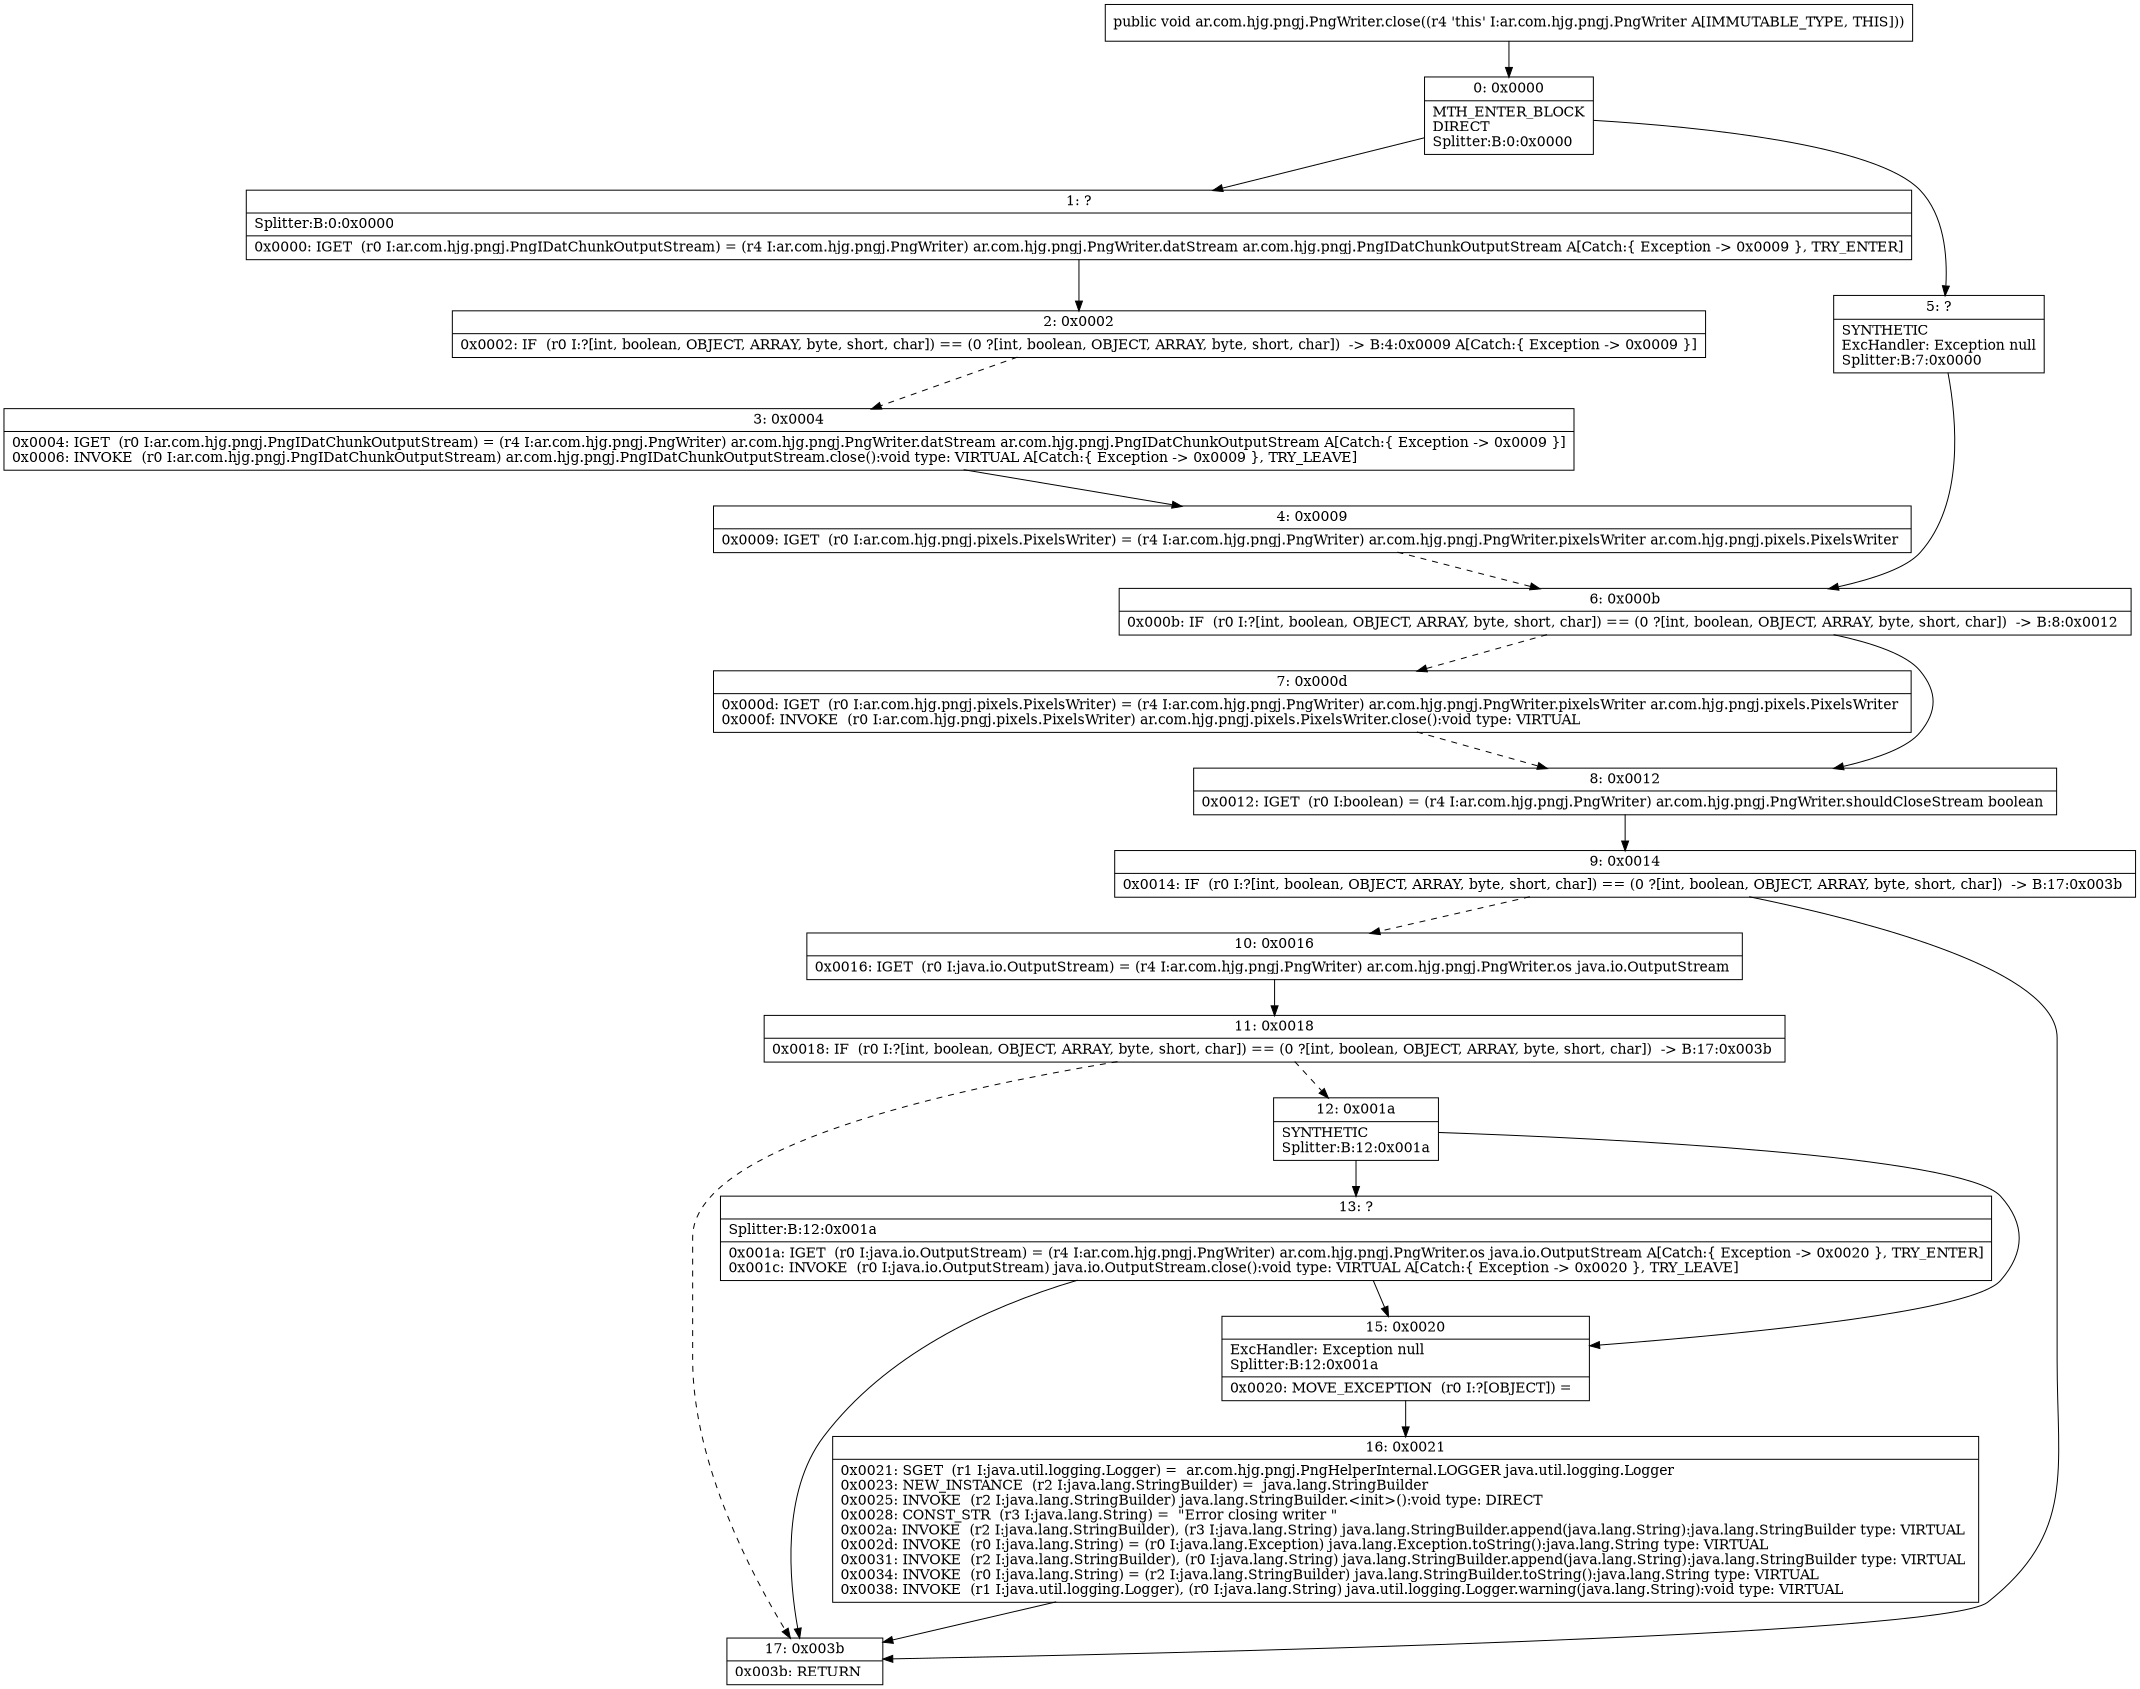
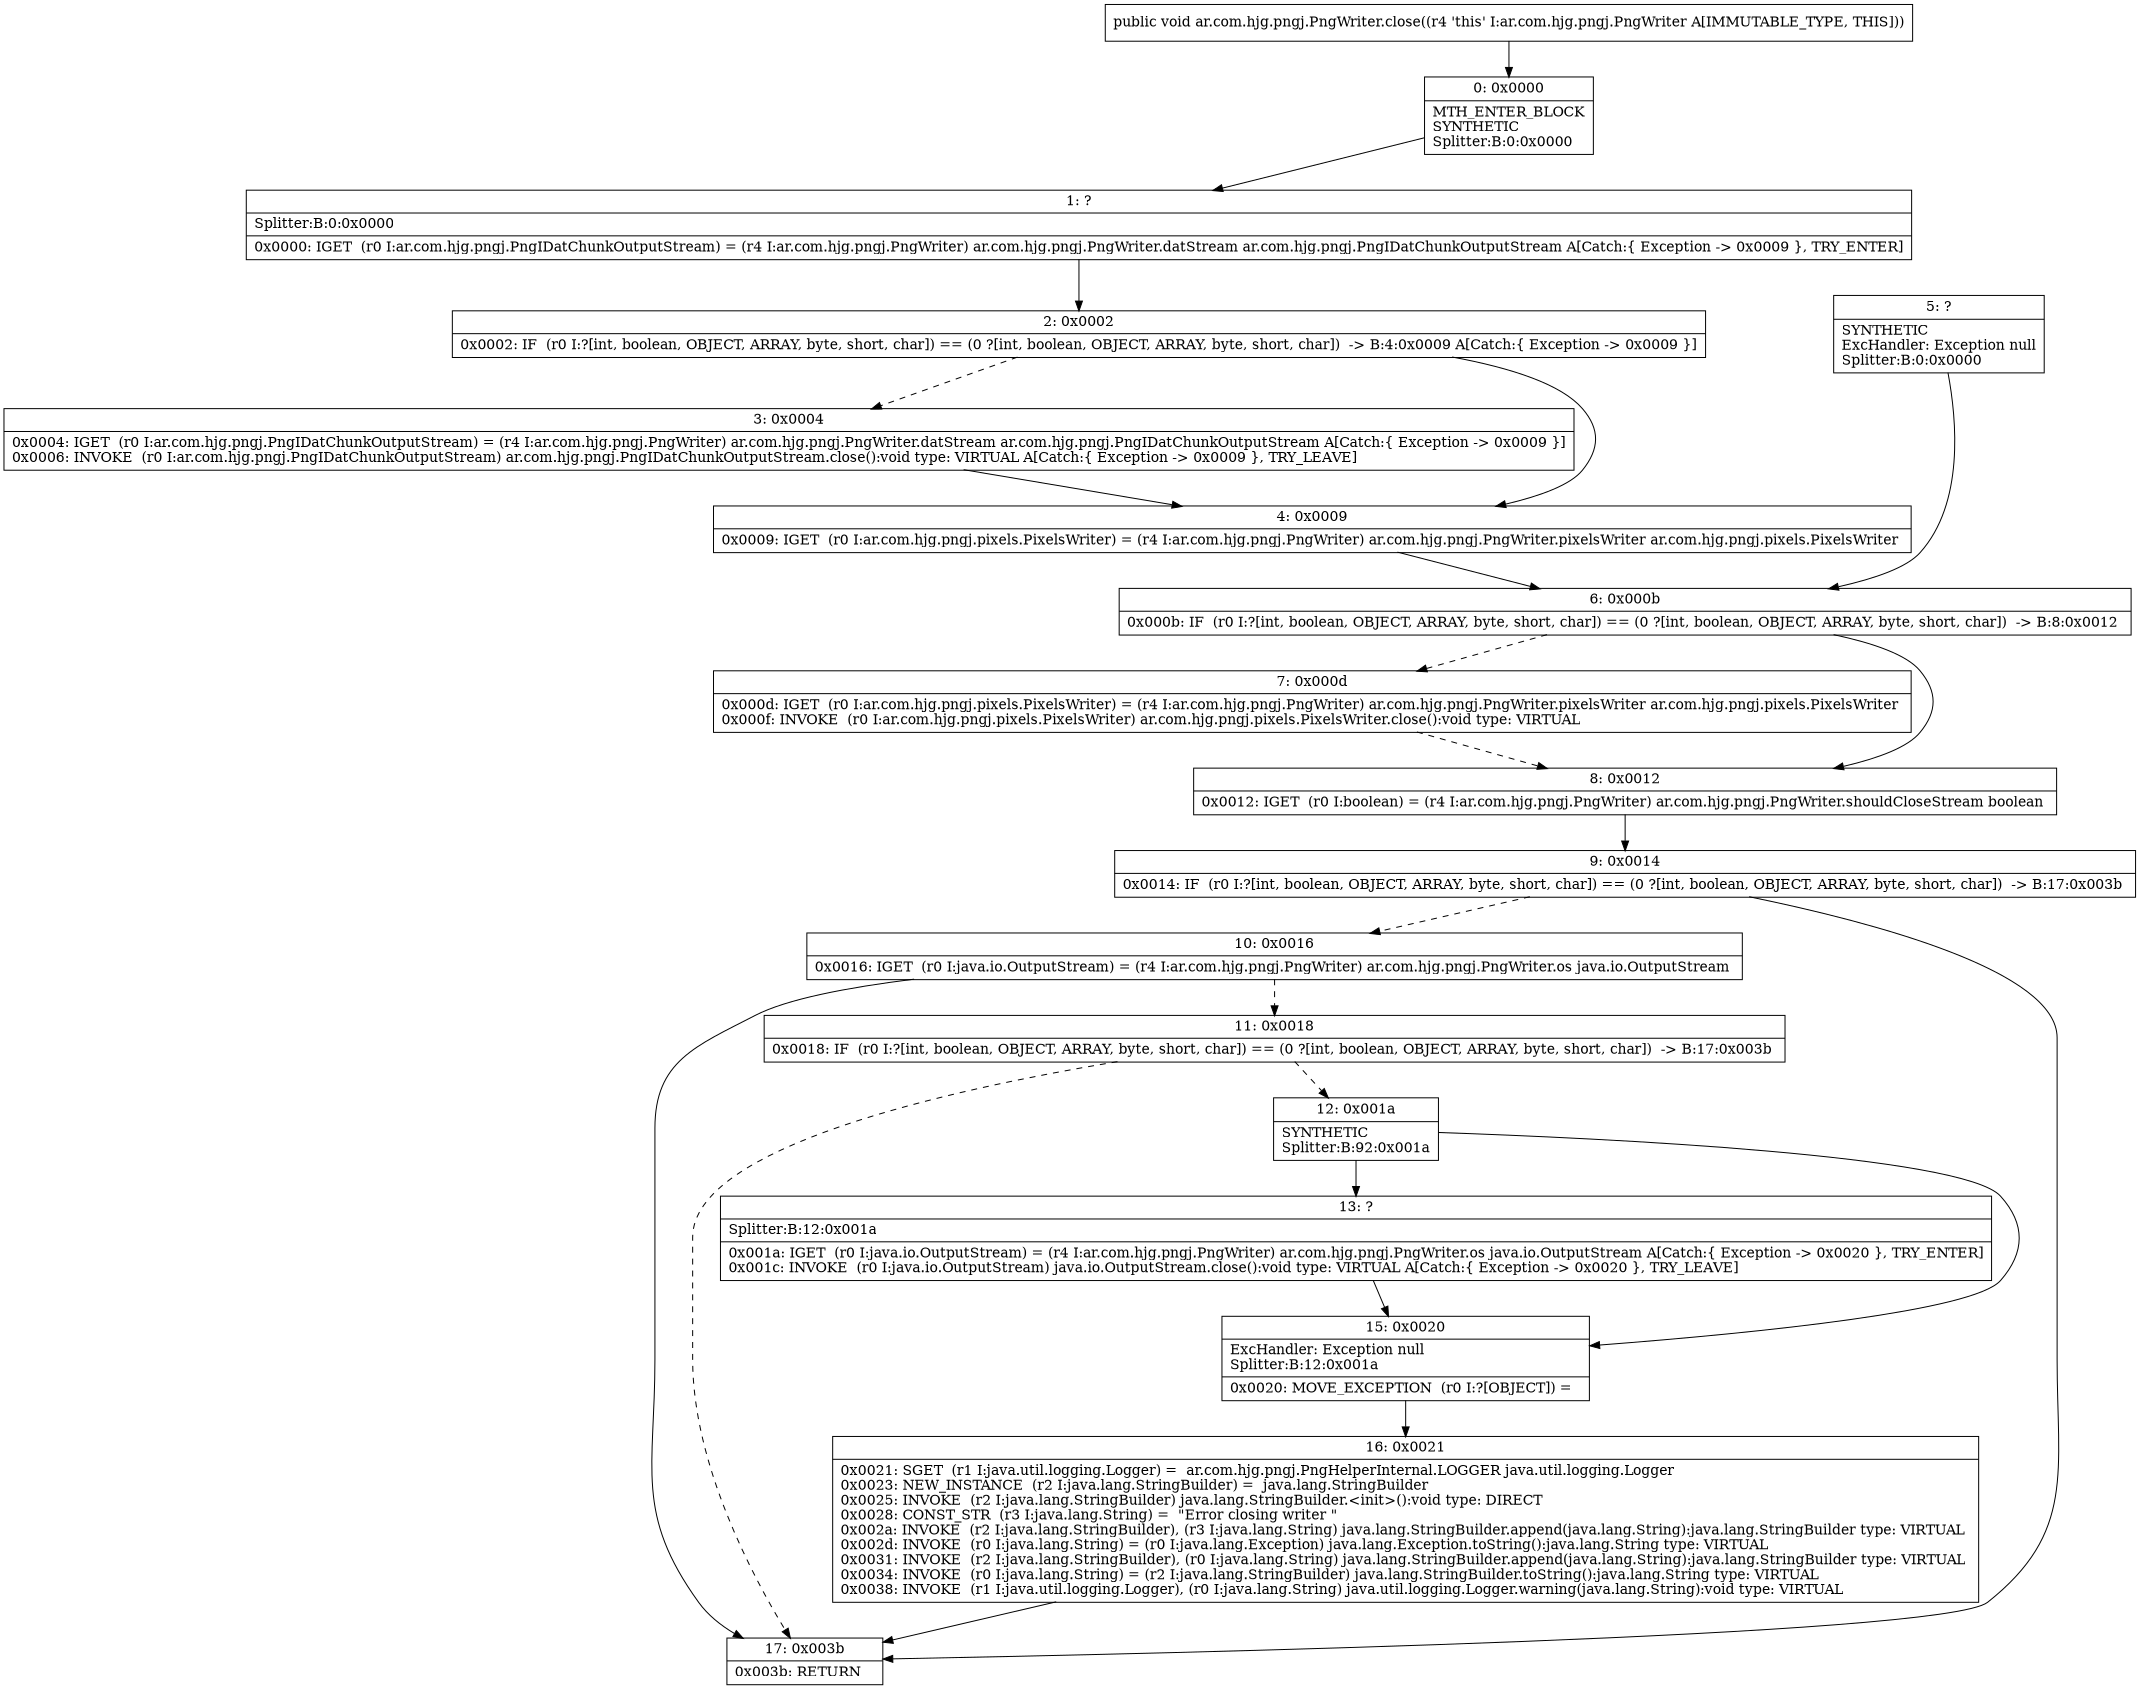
(1461, 127) -> (1476, 127)
(1812, 147) -> none
(1912, 360) -> (1912, 360)
none -> (1586, 413)
(1464, 569) -> (1464, 569)
(1275, 993) -> (1275, 993)
(1356, 1148) -> (1356, 1148)
(859, 1398) -> (655, 1232)
